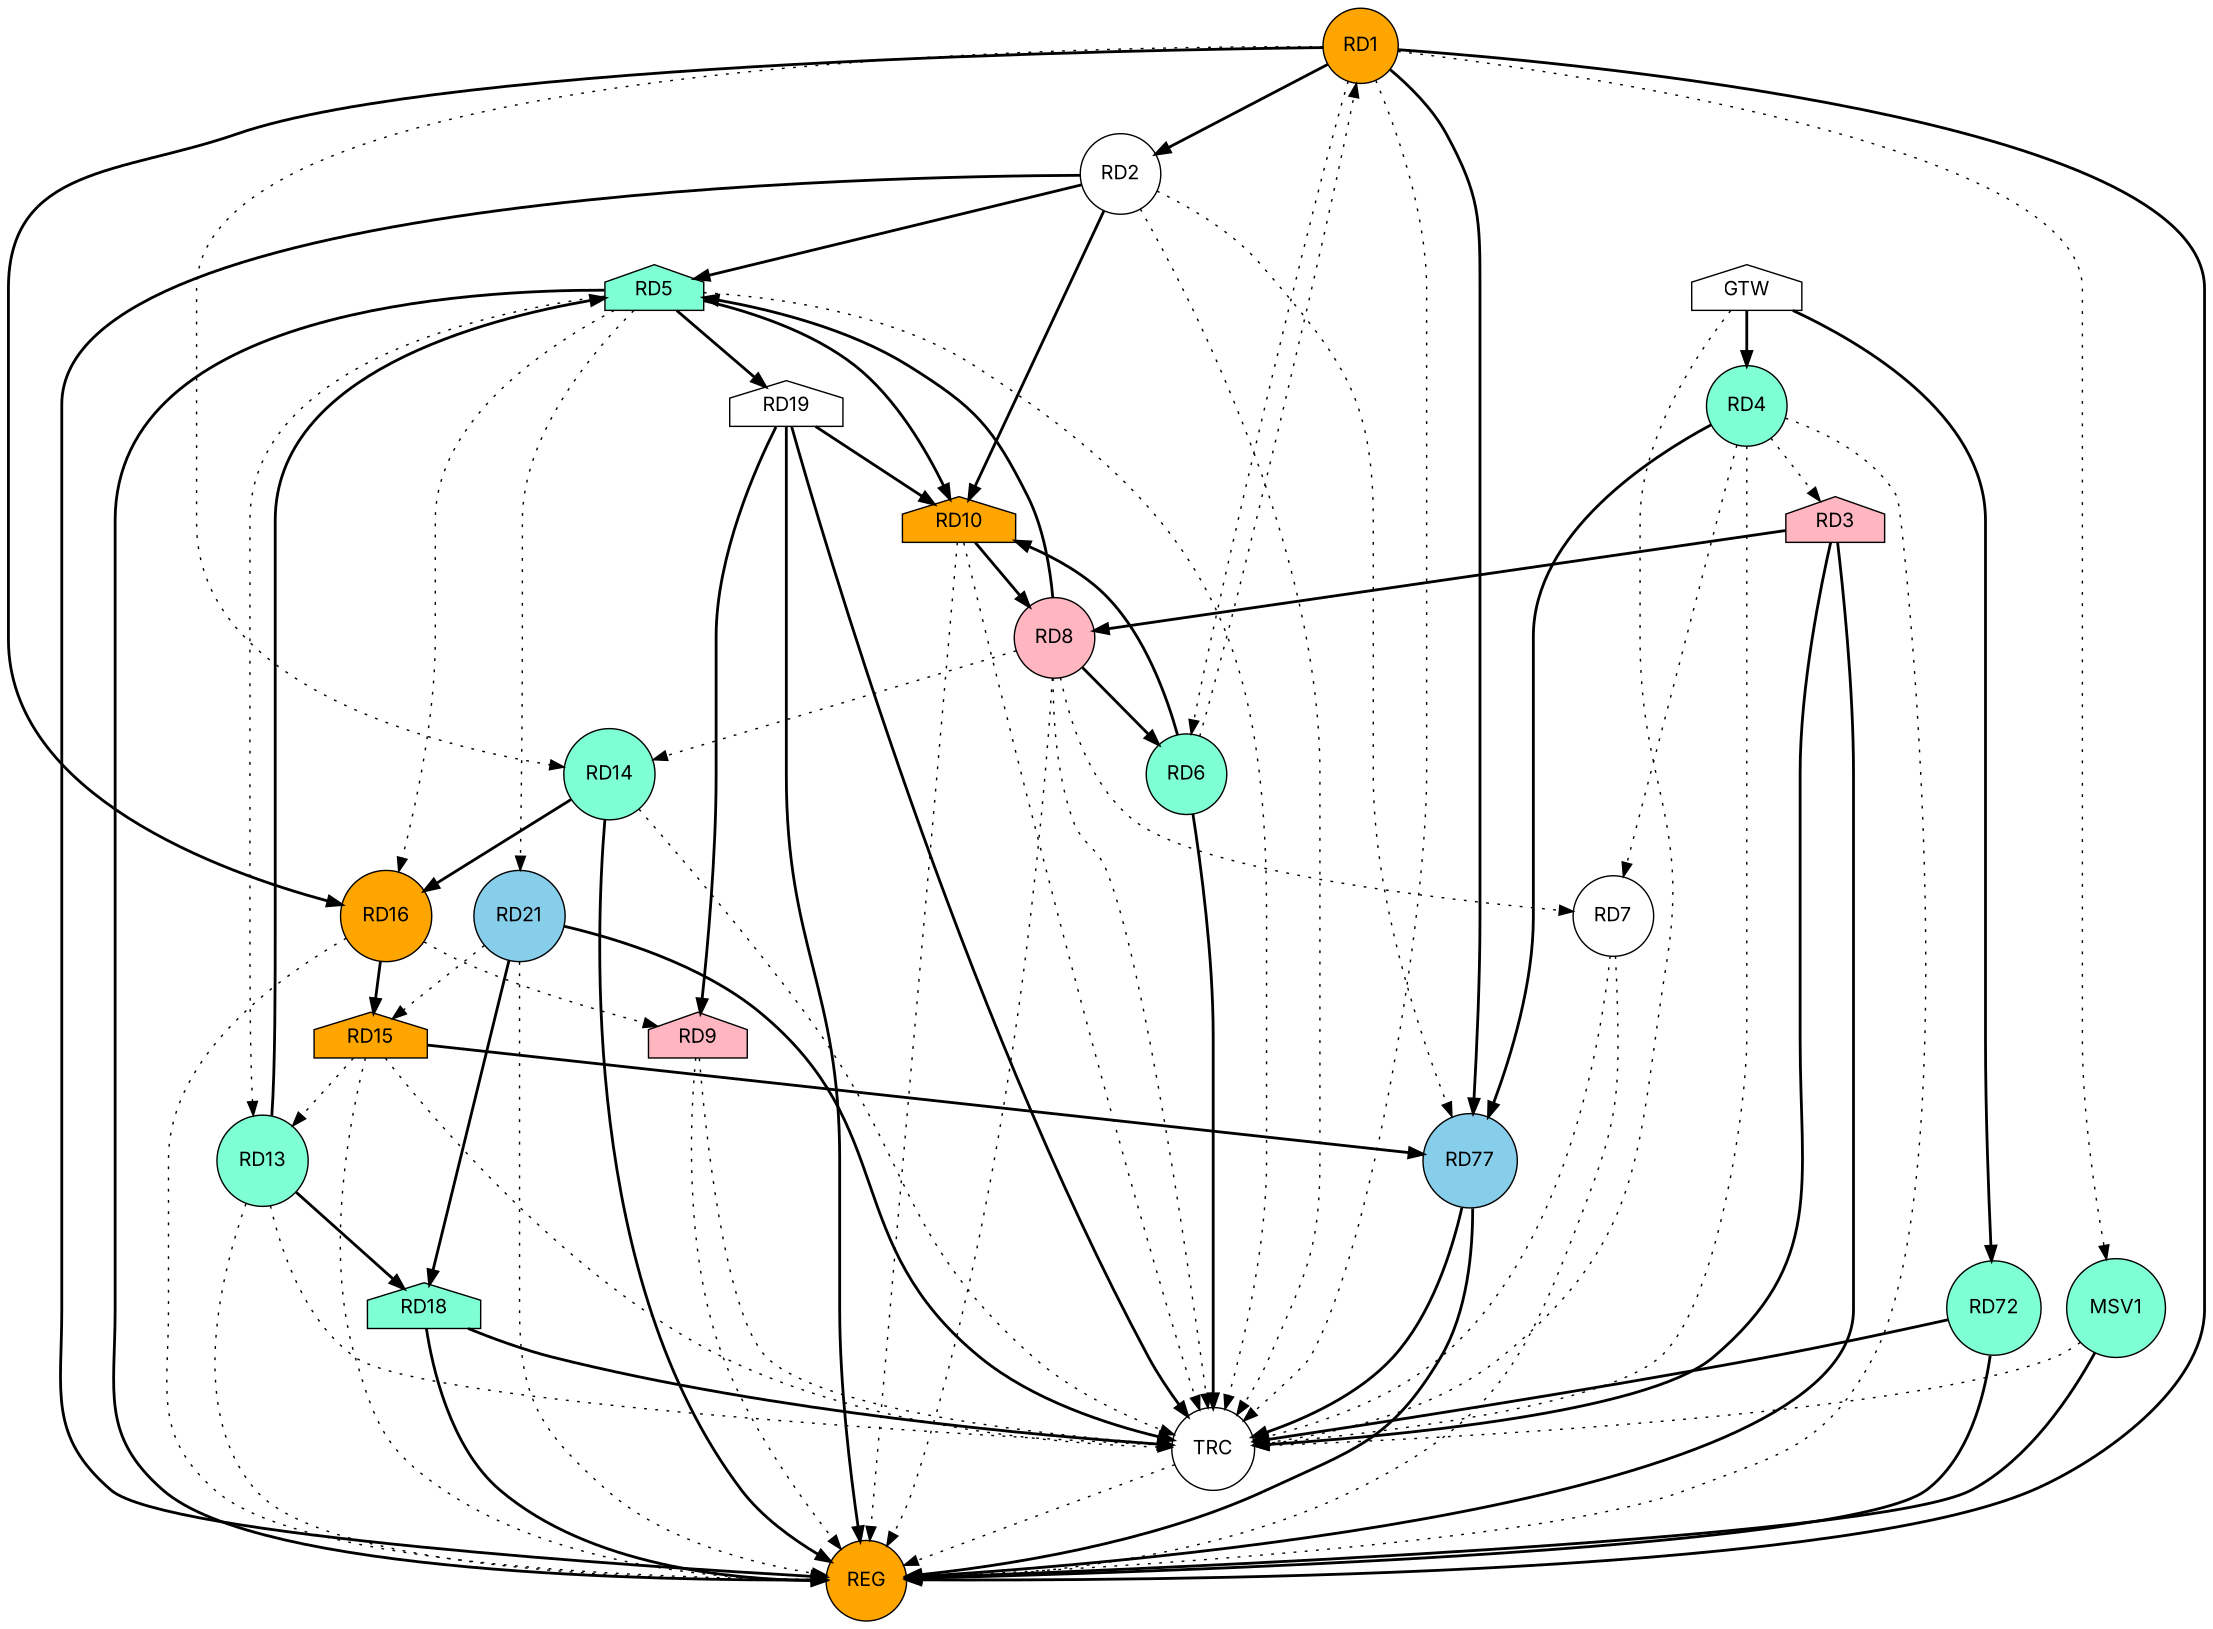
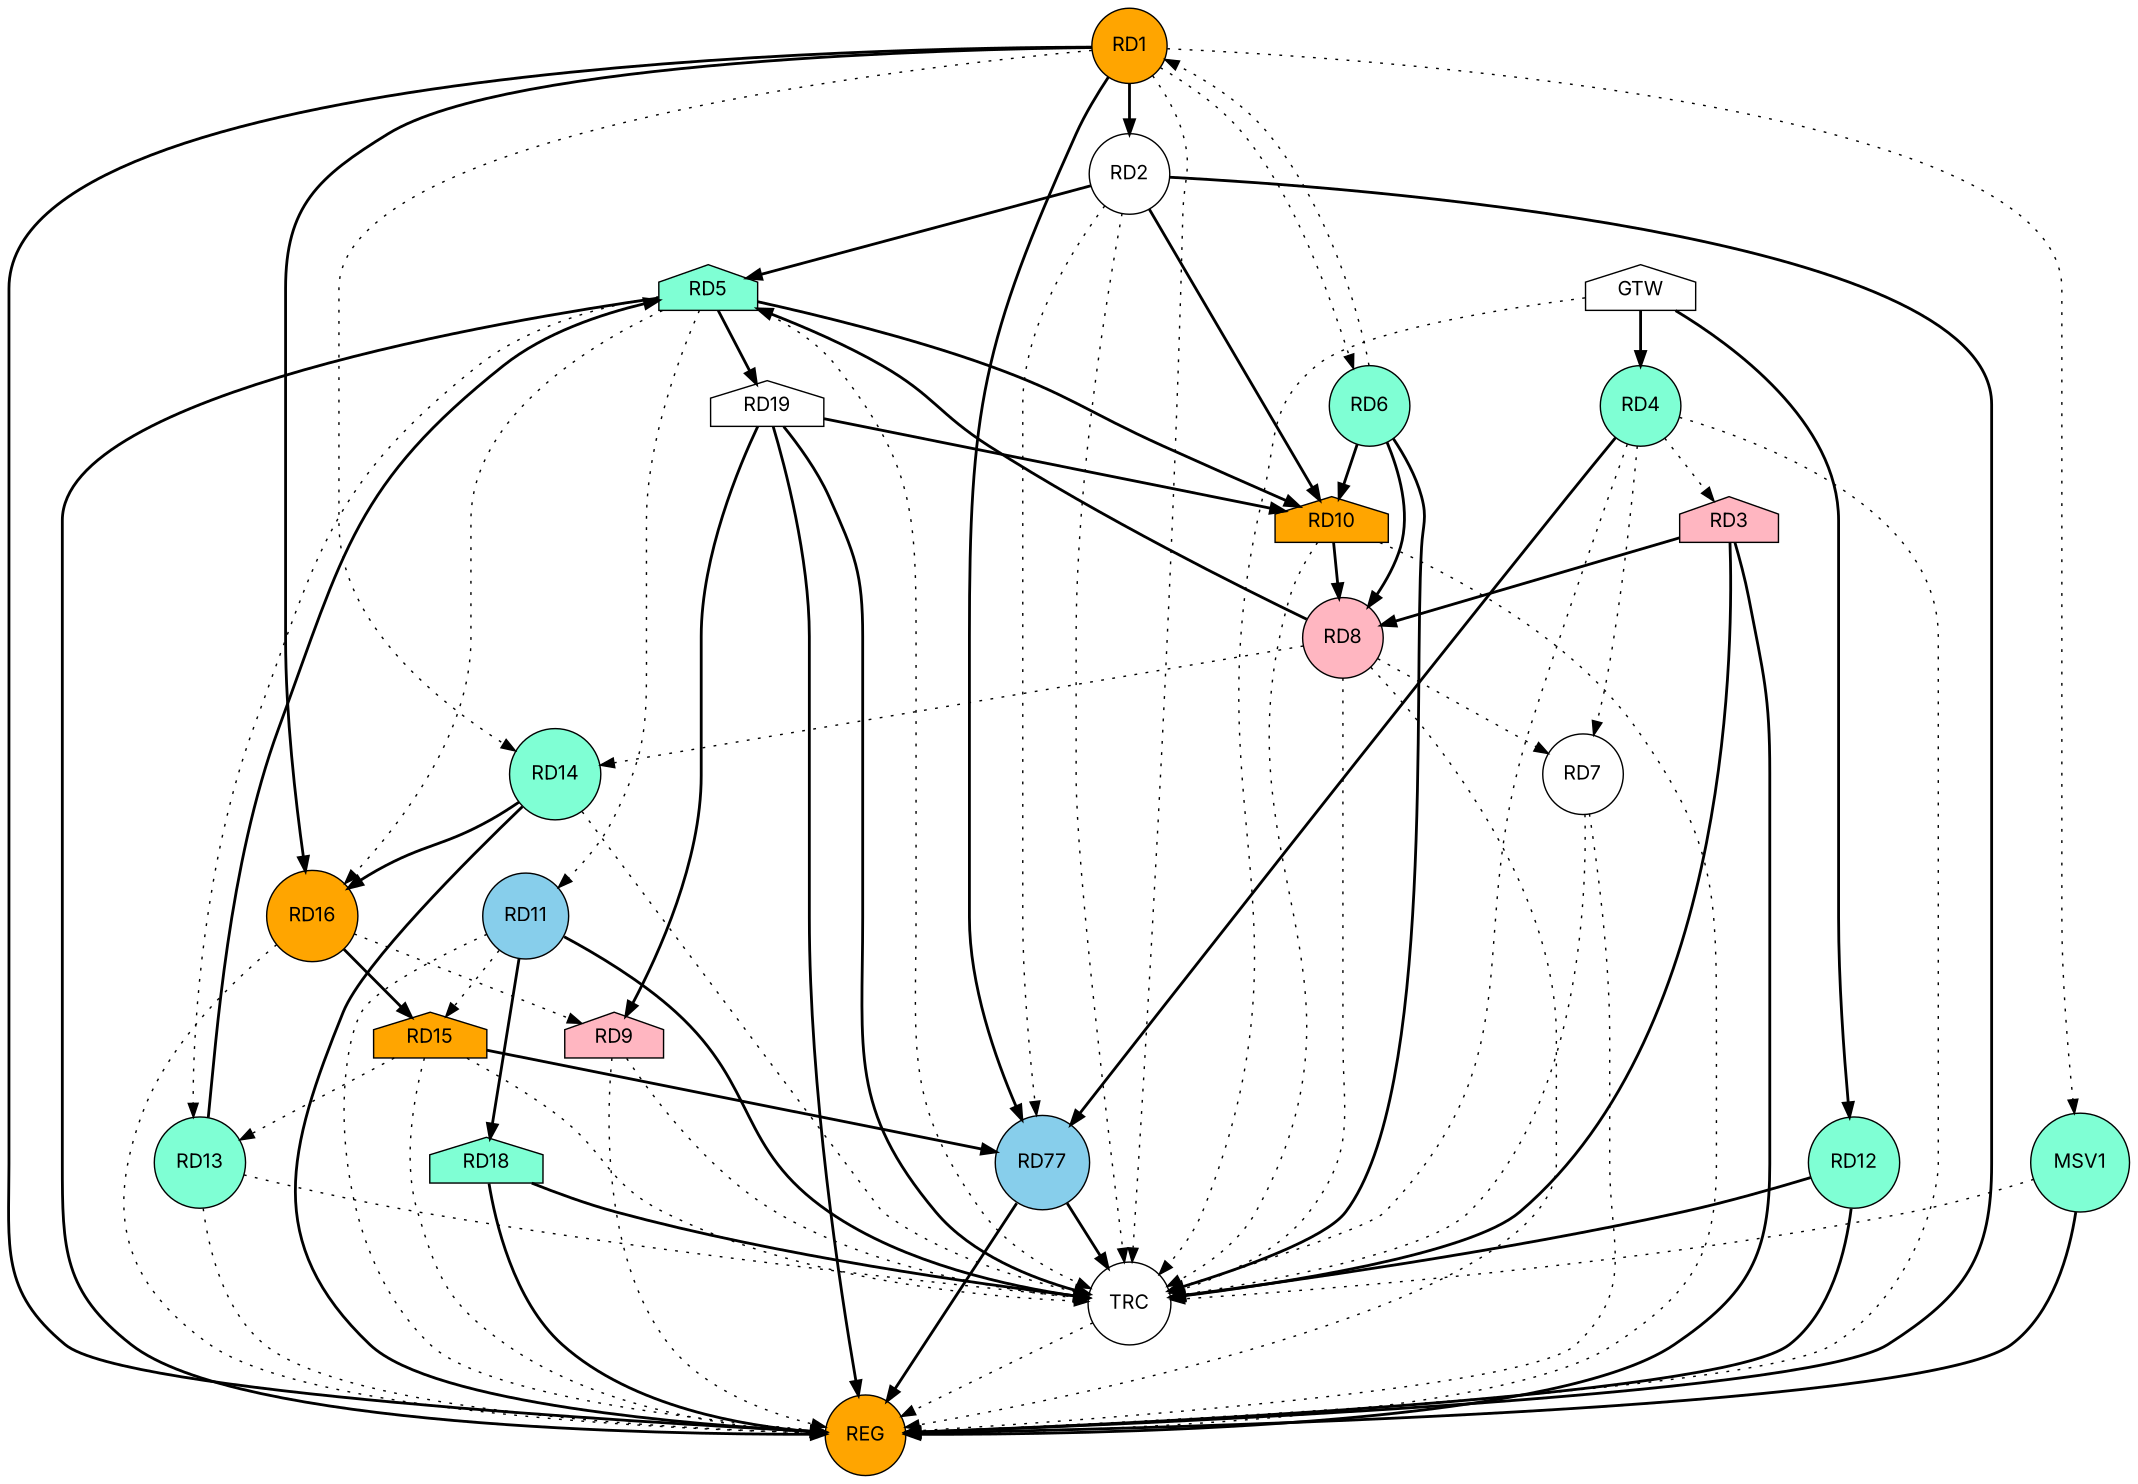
(1116, 701) -> (1404, 520)
(520, 916) -> (526, 916)
(349, 1240) -> none
(1994, 1308) -> (1854, 1163)
